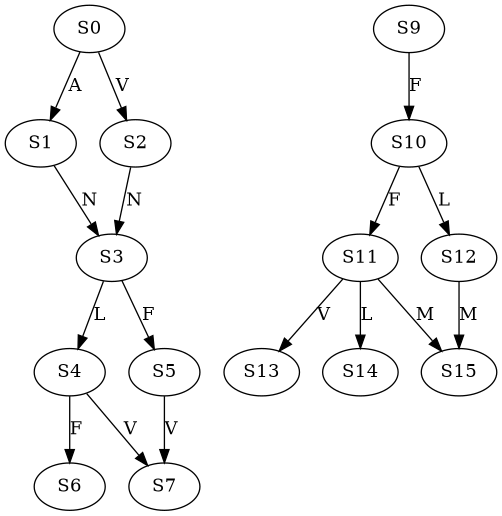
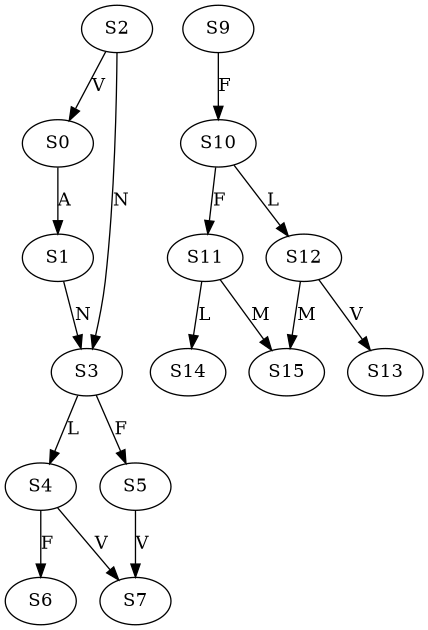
(110, 80) -> (91, 80)
(316, 310) -> (341, 310)
